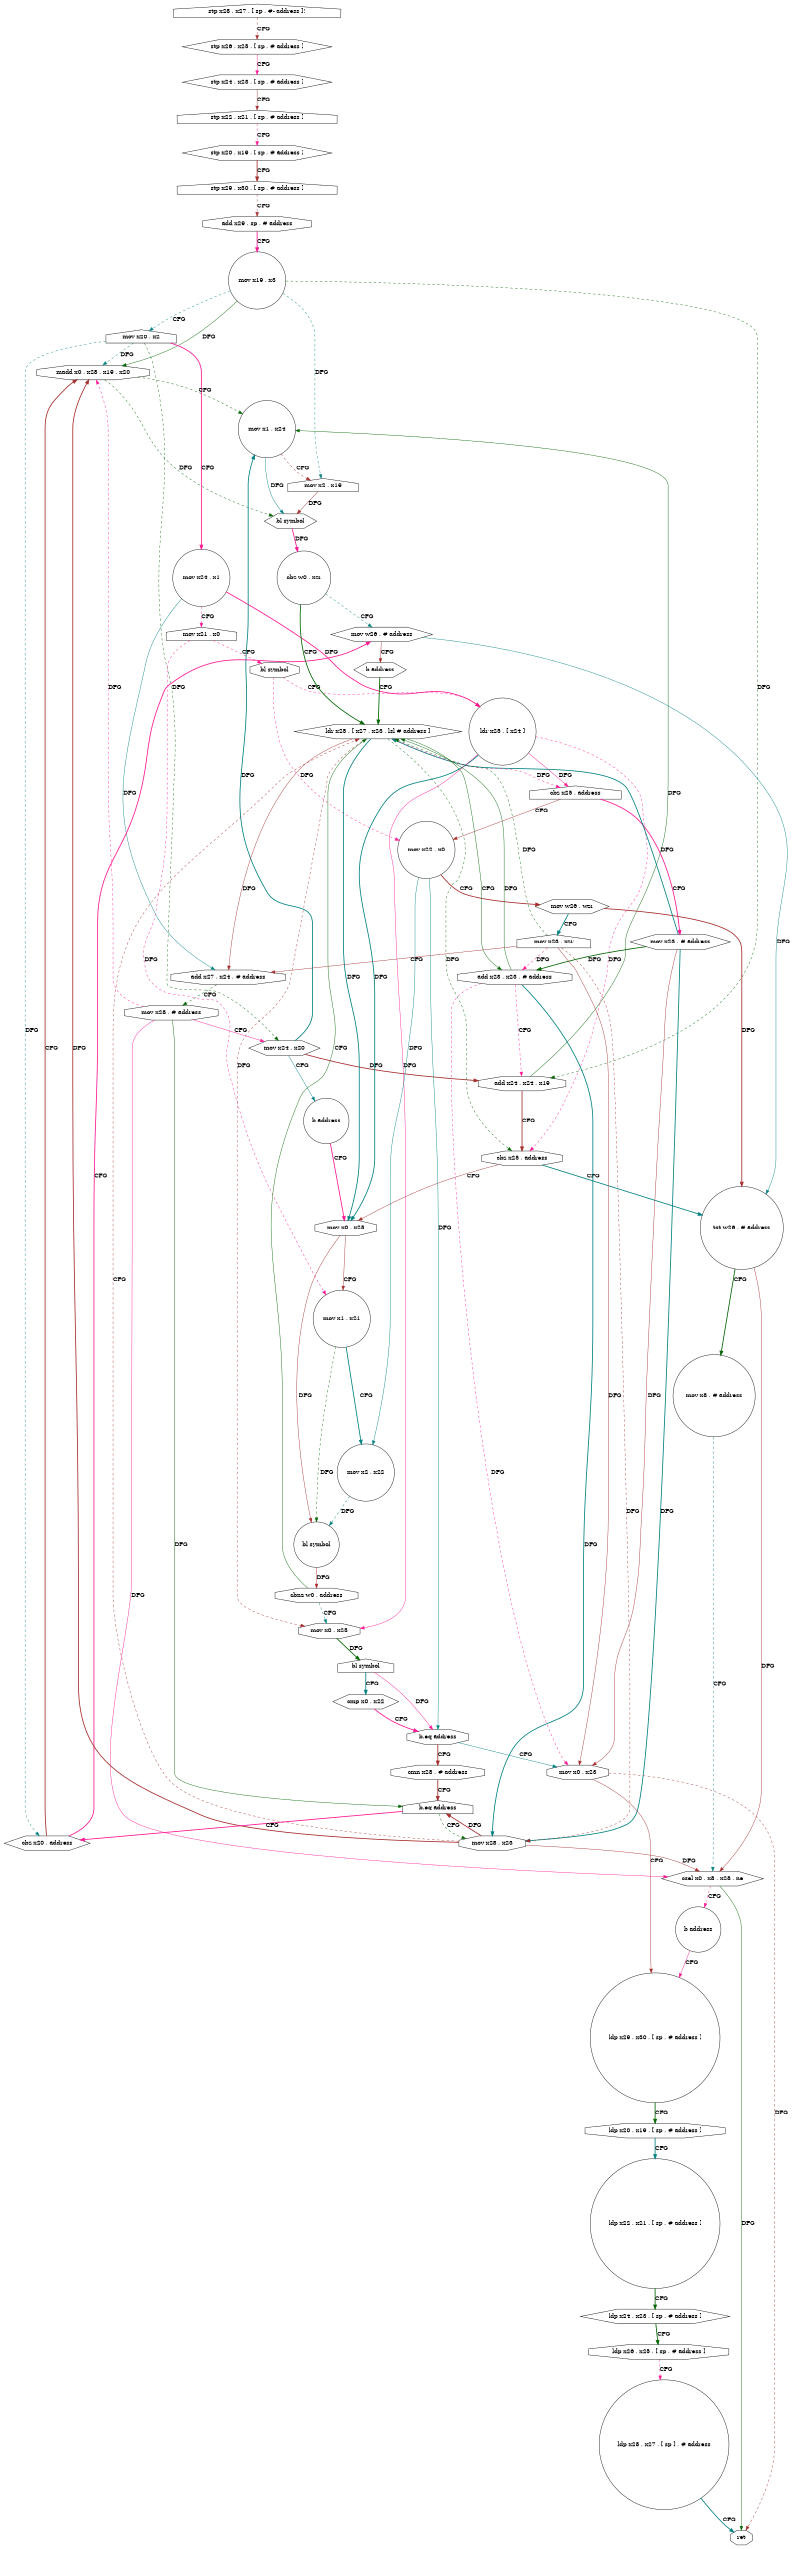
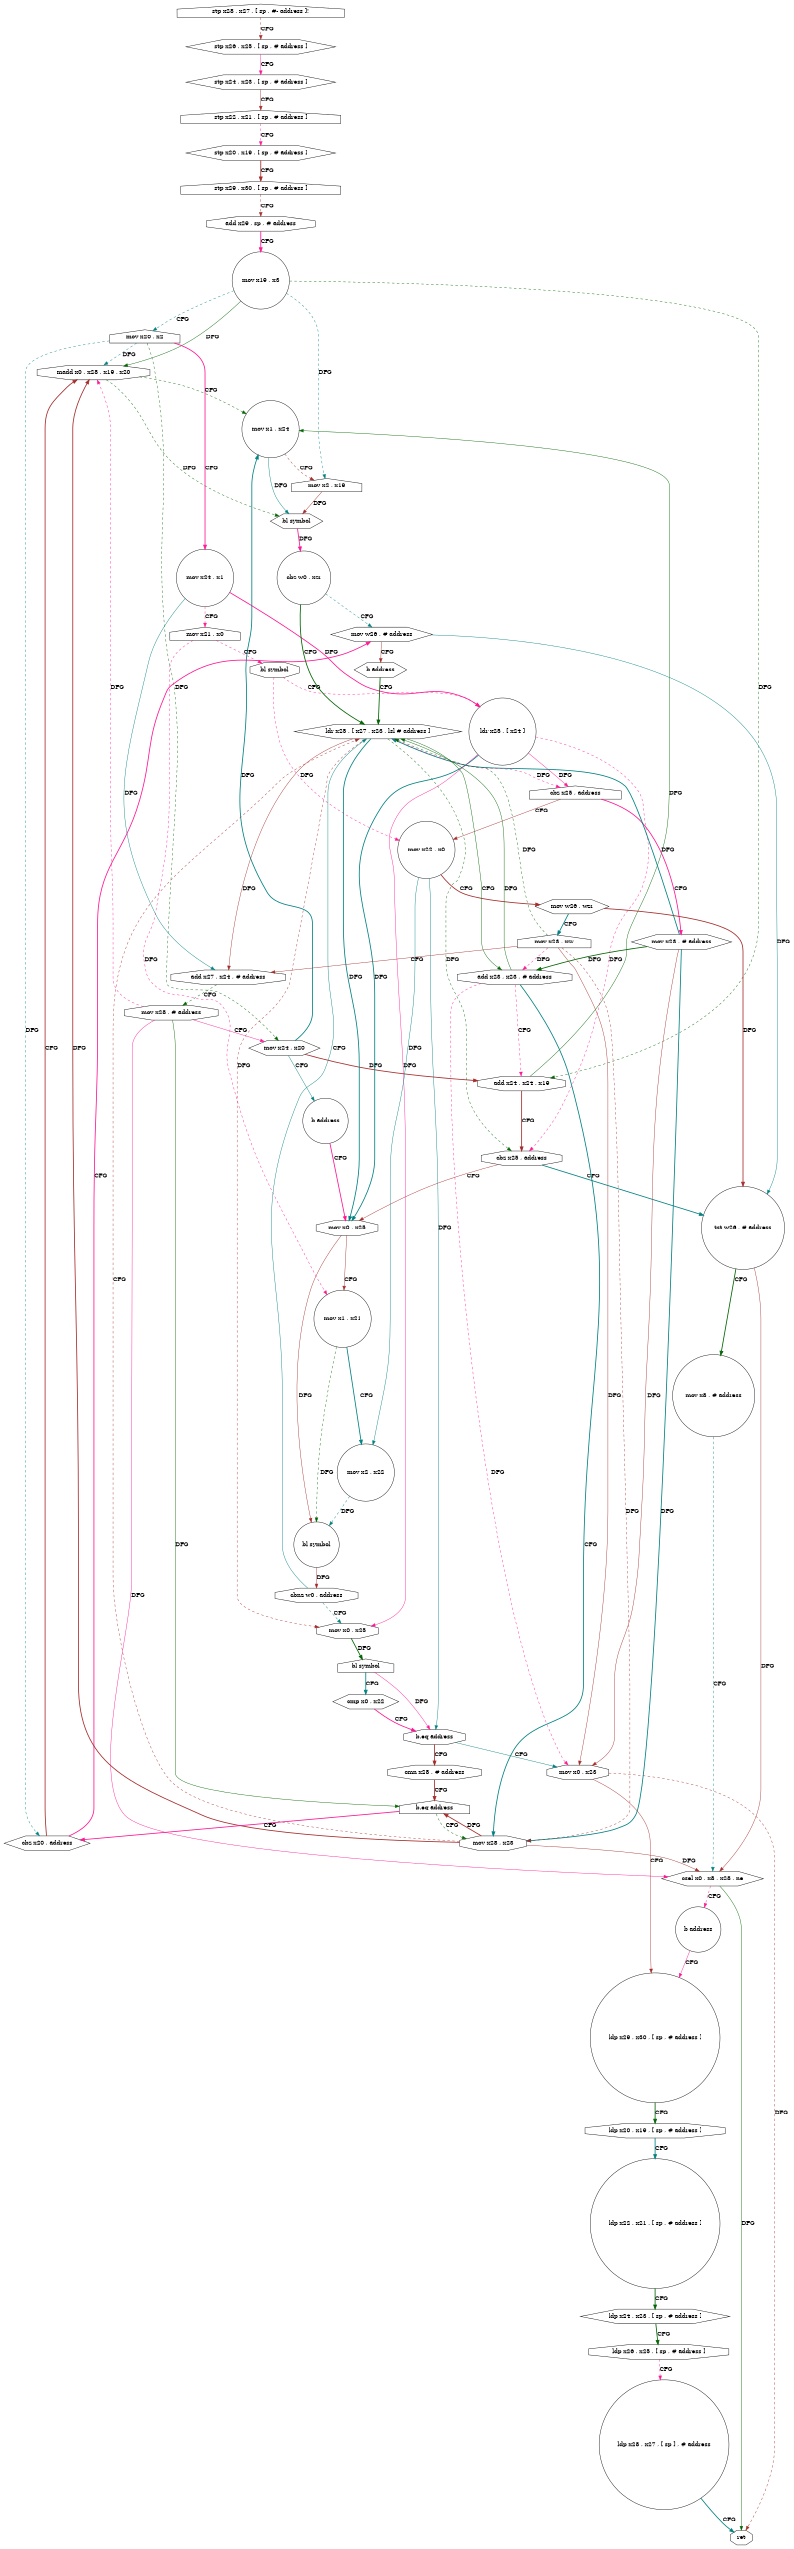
(281, 1155) -> (280, 1155)
(591, 1545) -> (591, 1545)
